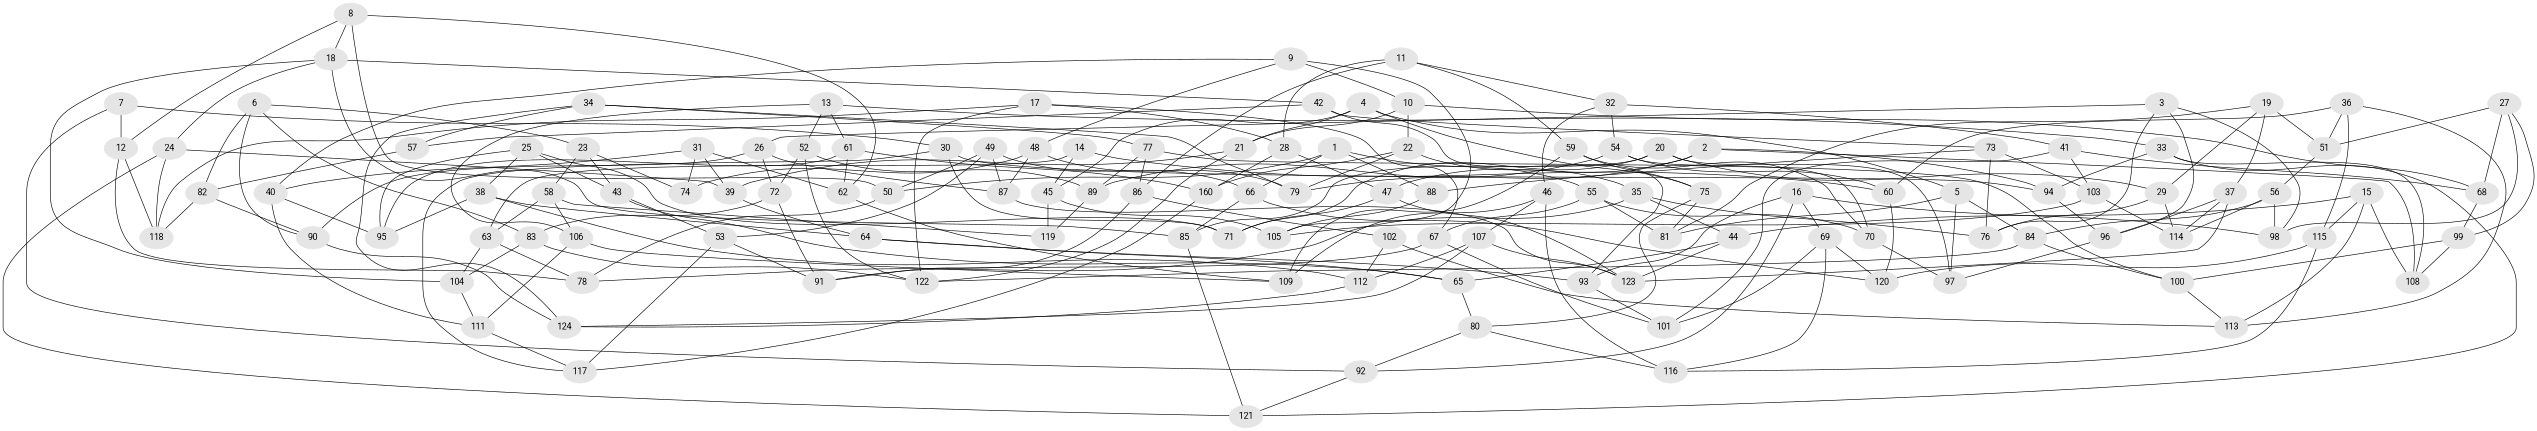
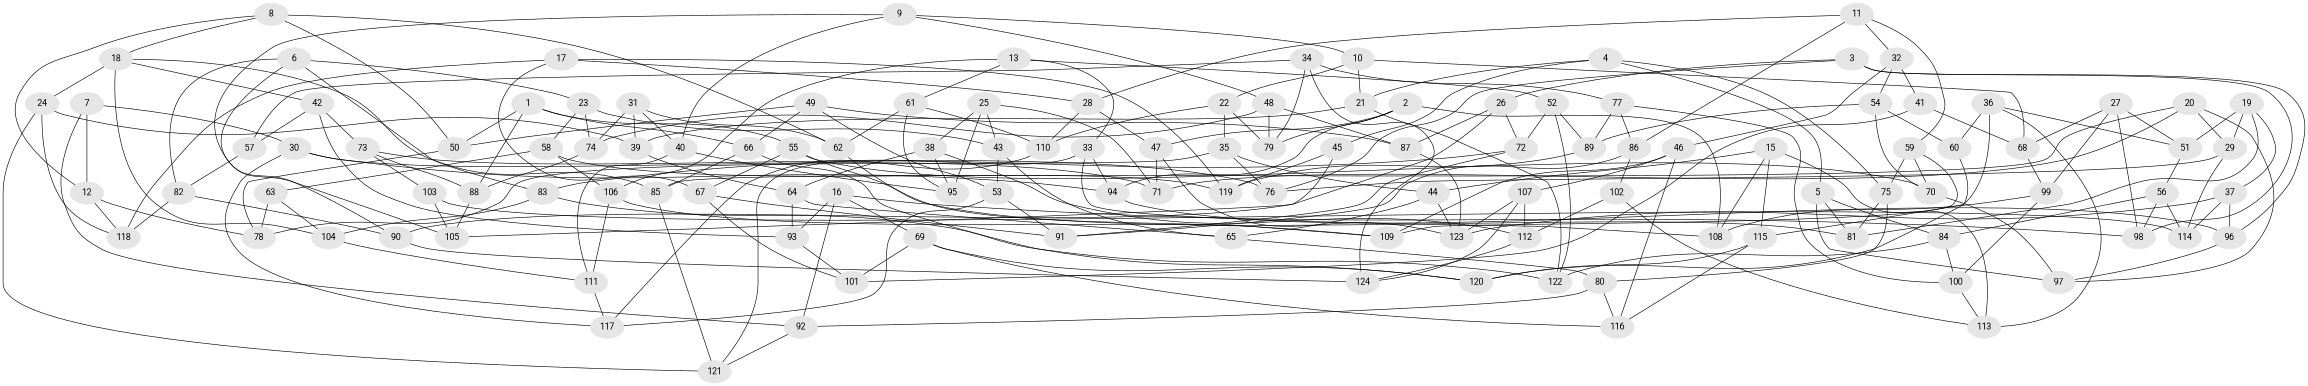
(919, 147) -> (866, 65)
(1080, 148) -> none
none -> (533, 171)
(2079, 171) -> none
(1206, 193) -> (1043, 148)
